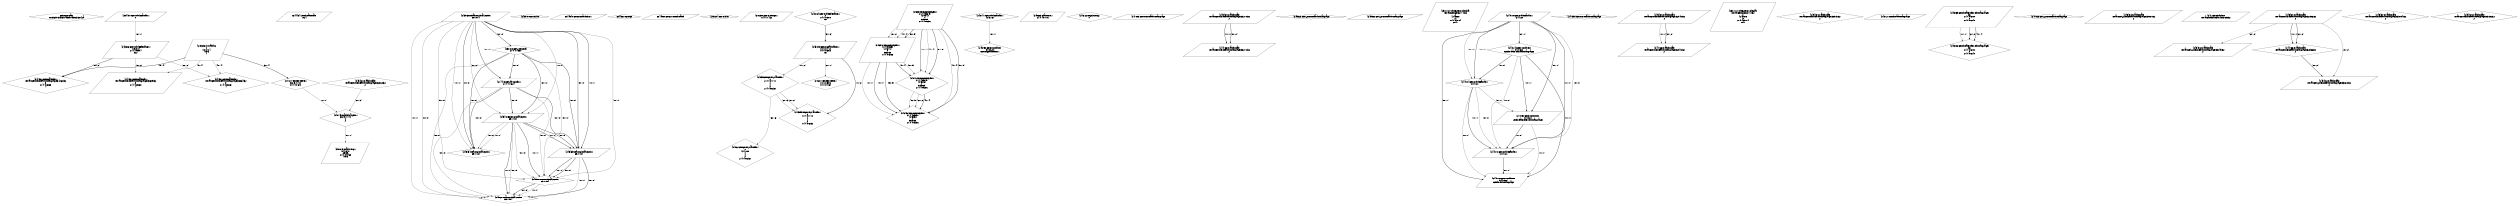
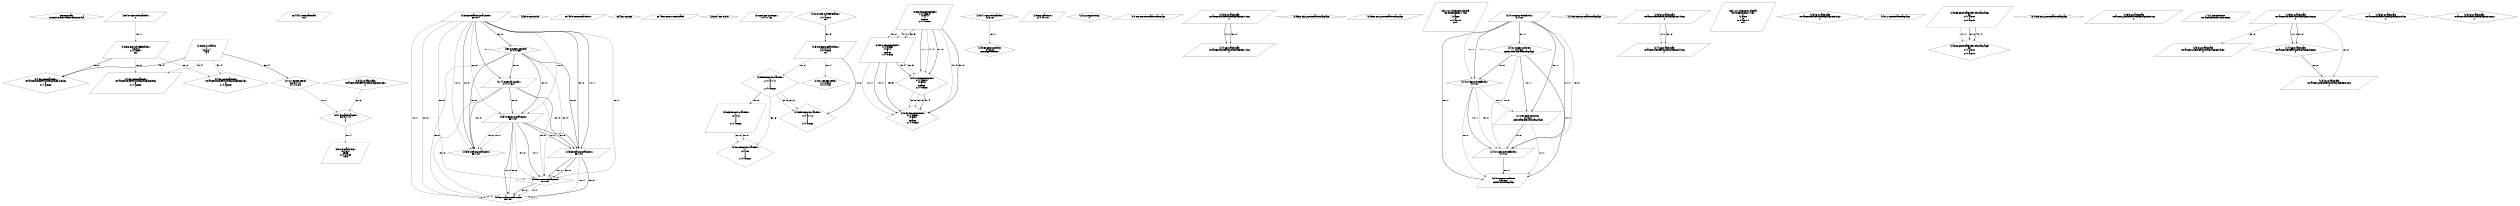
none -> (736, 118)
